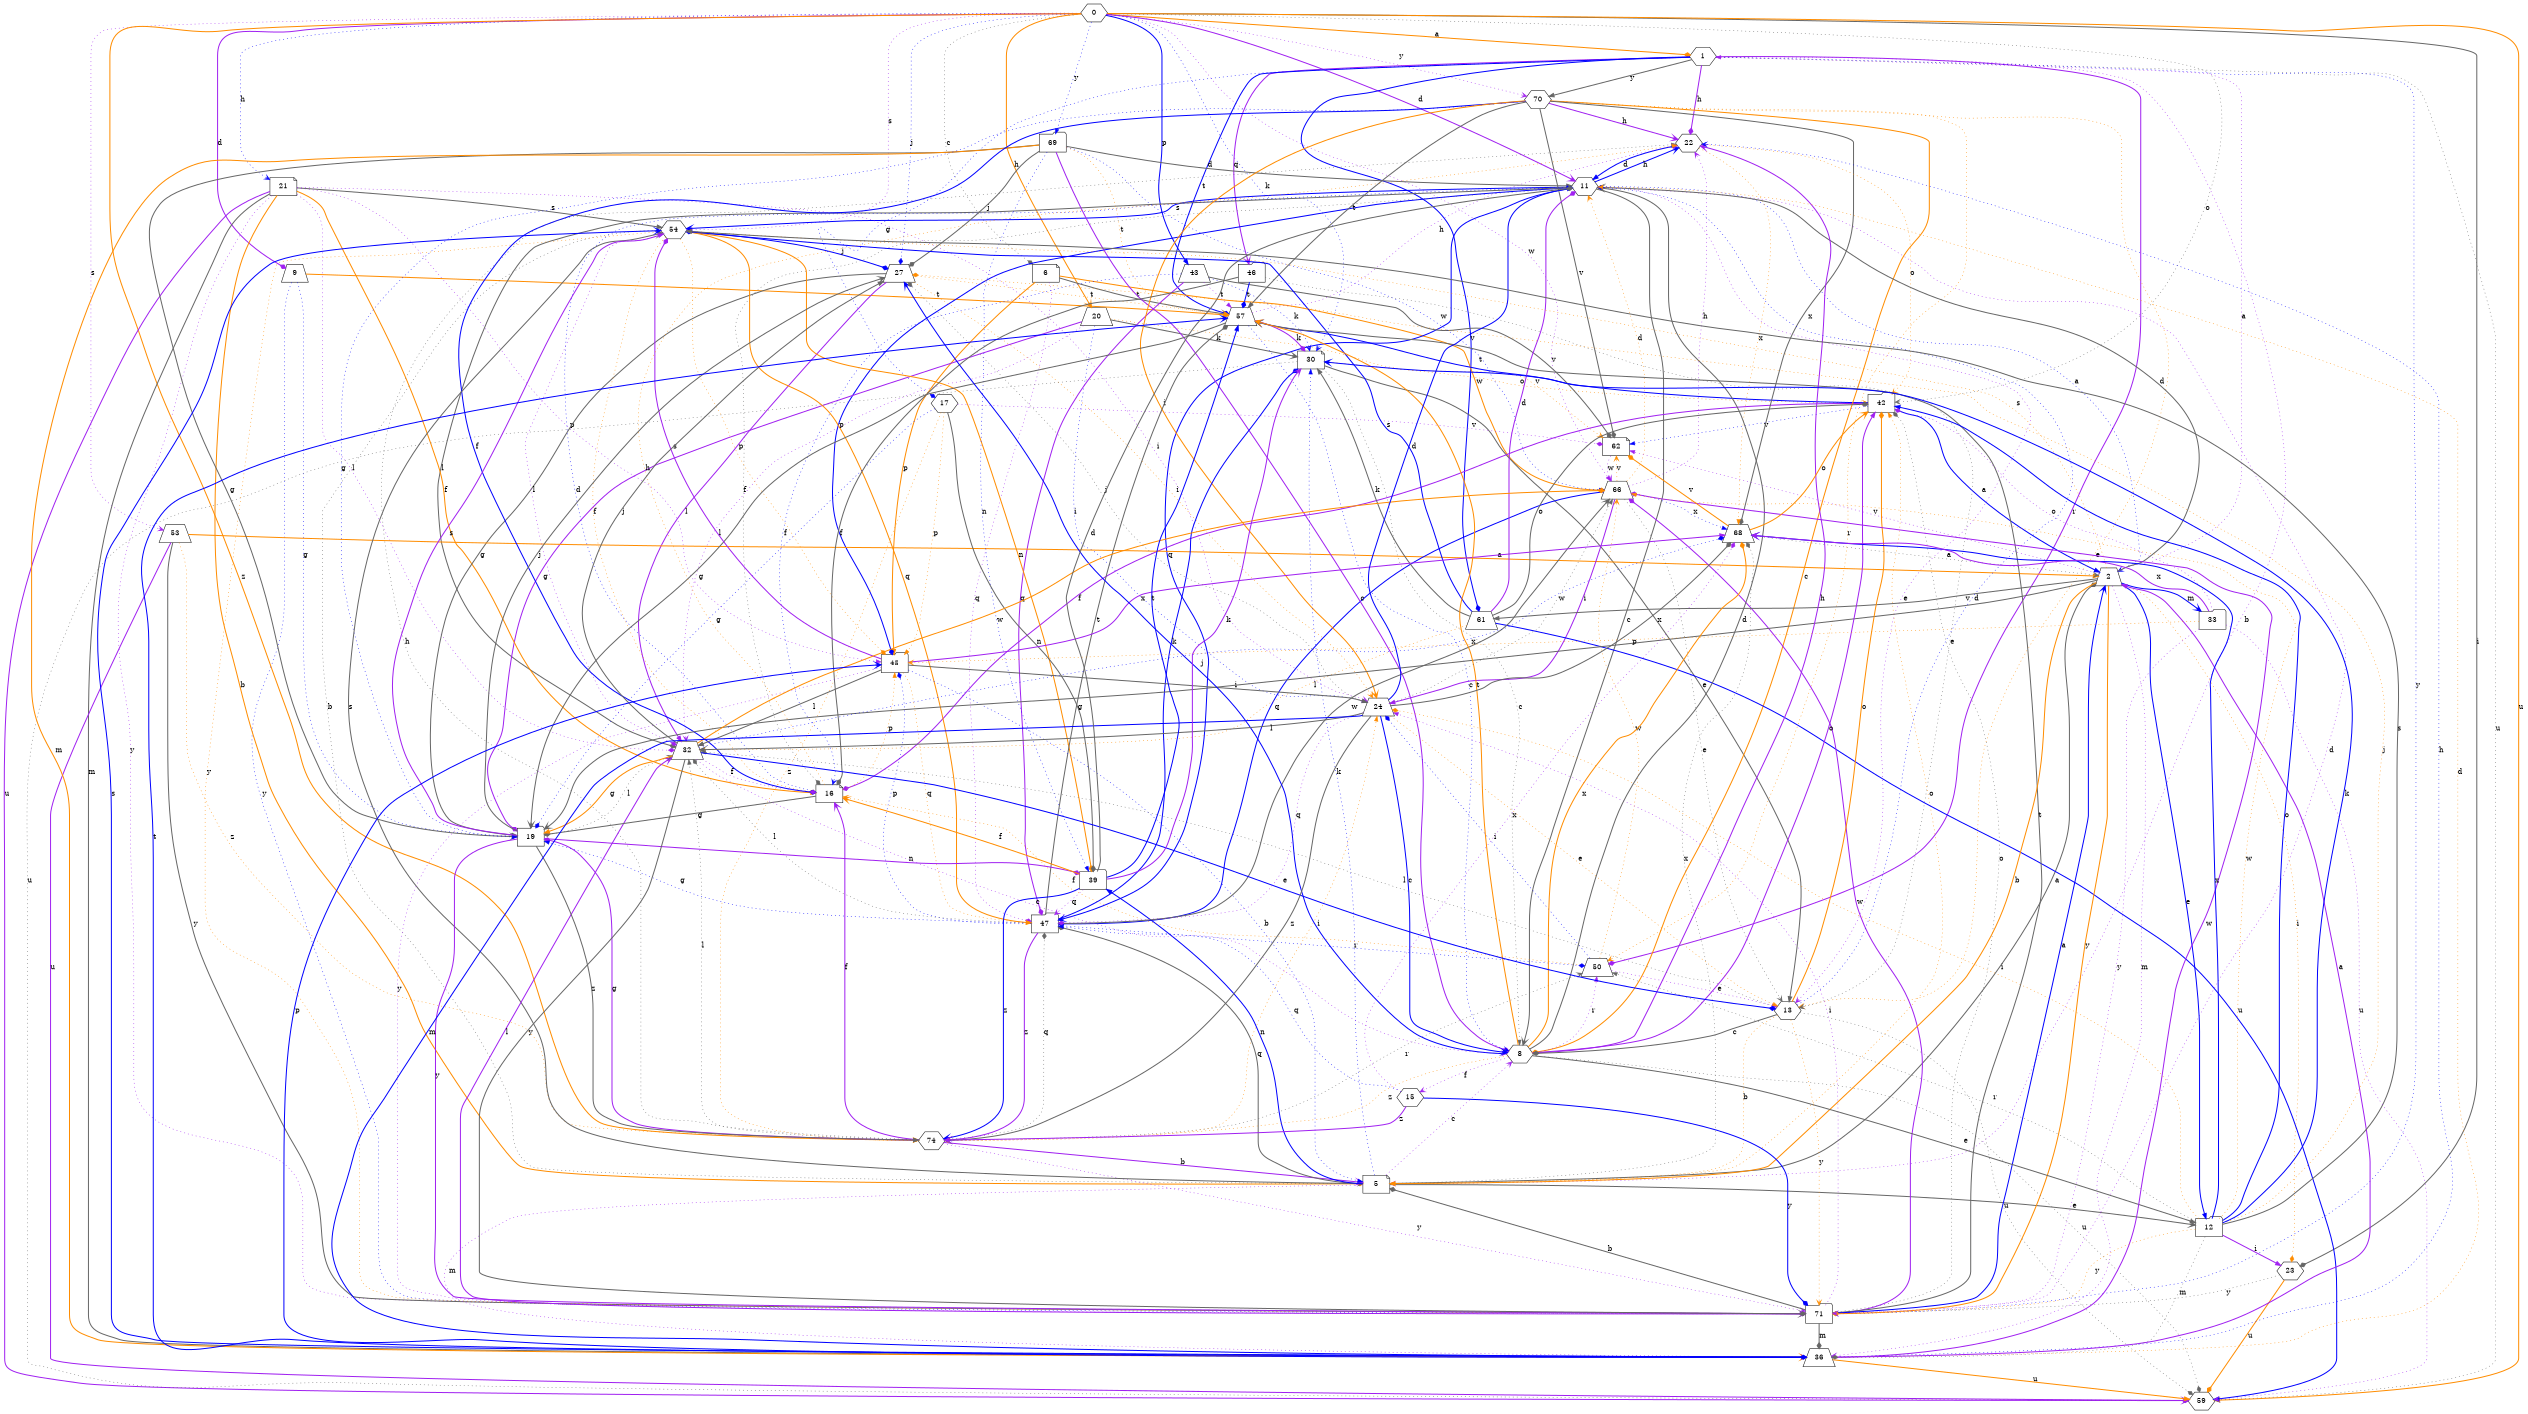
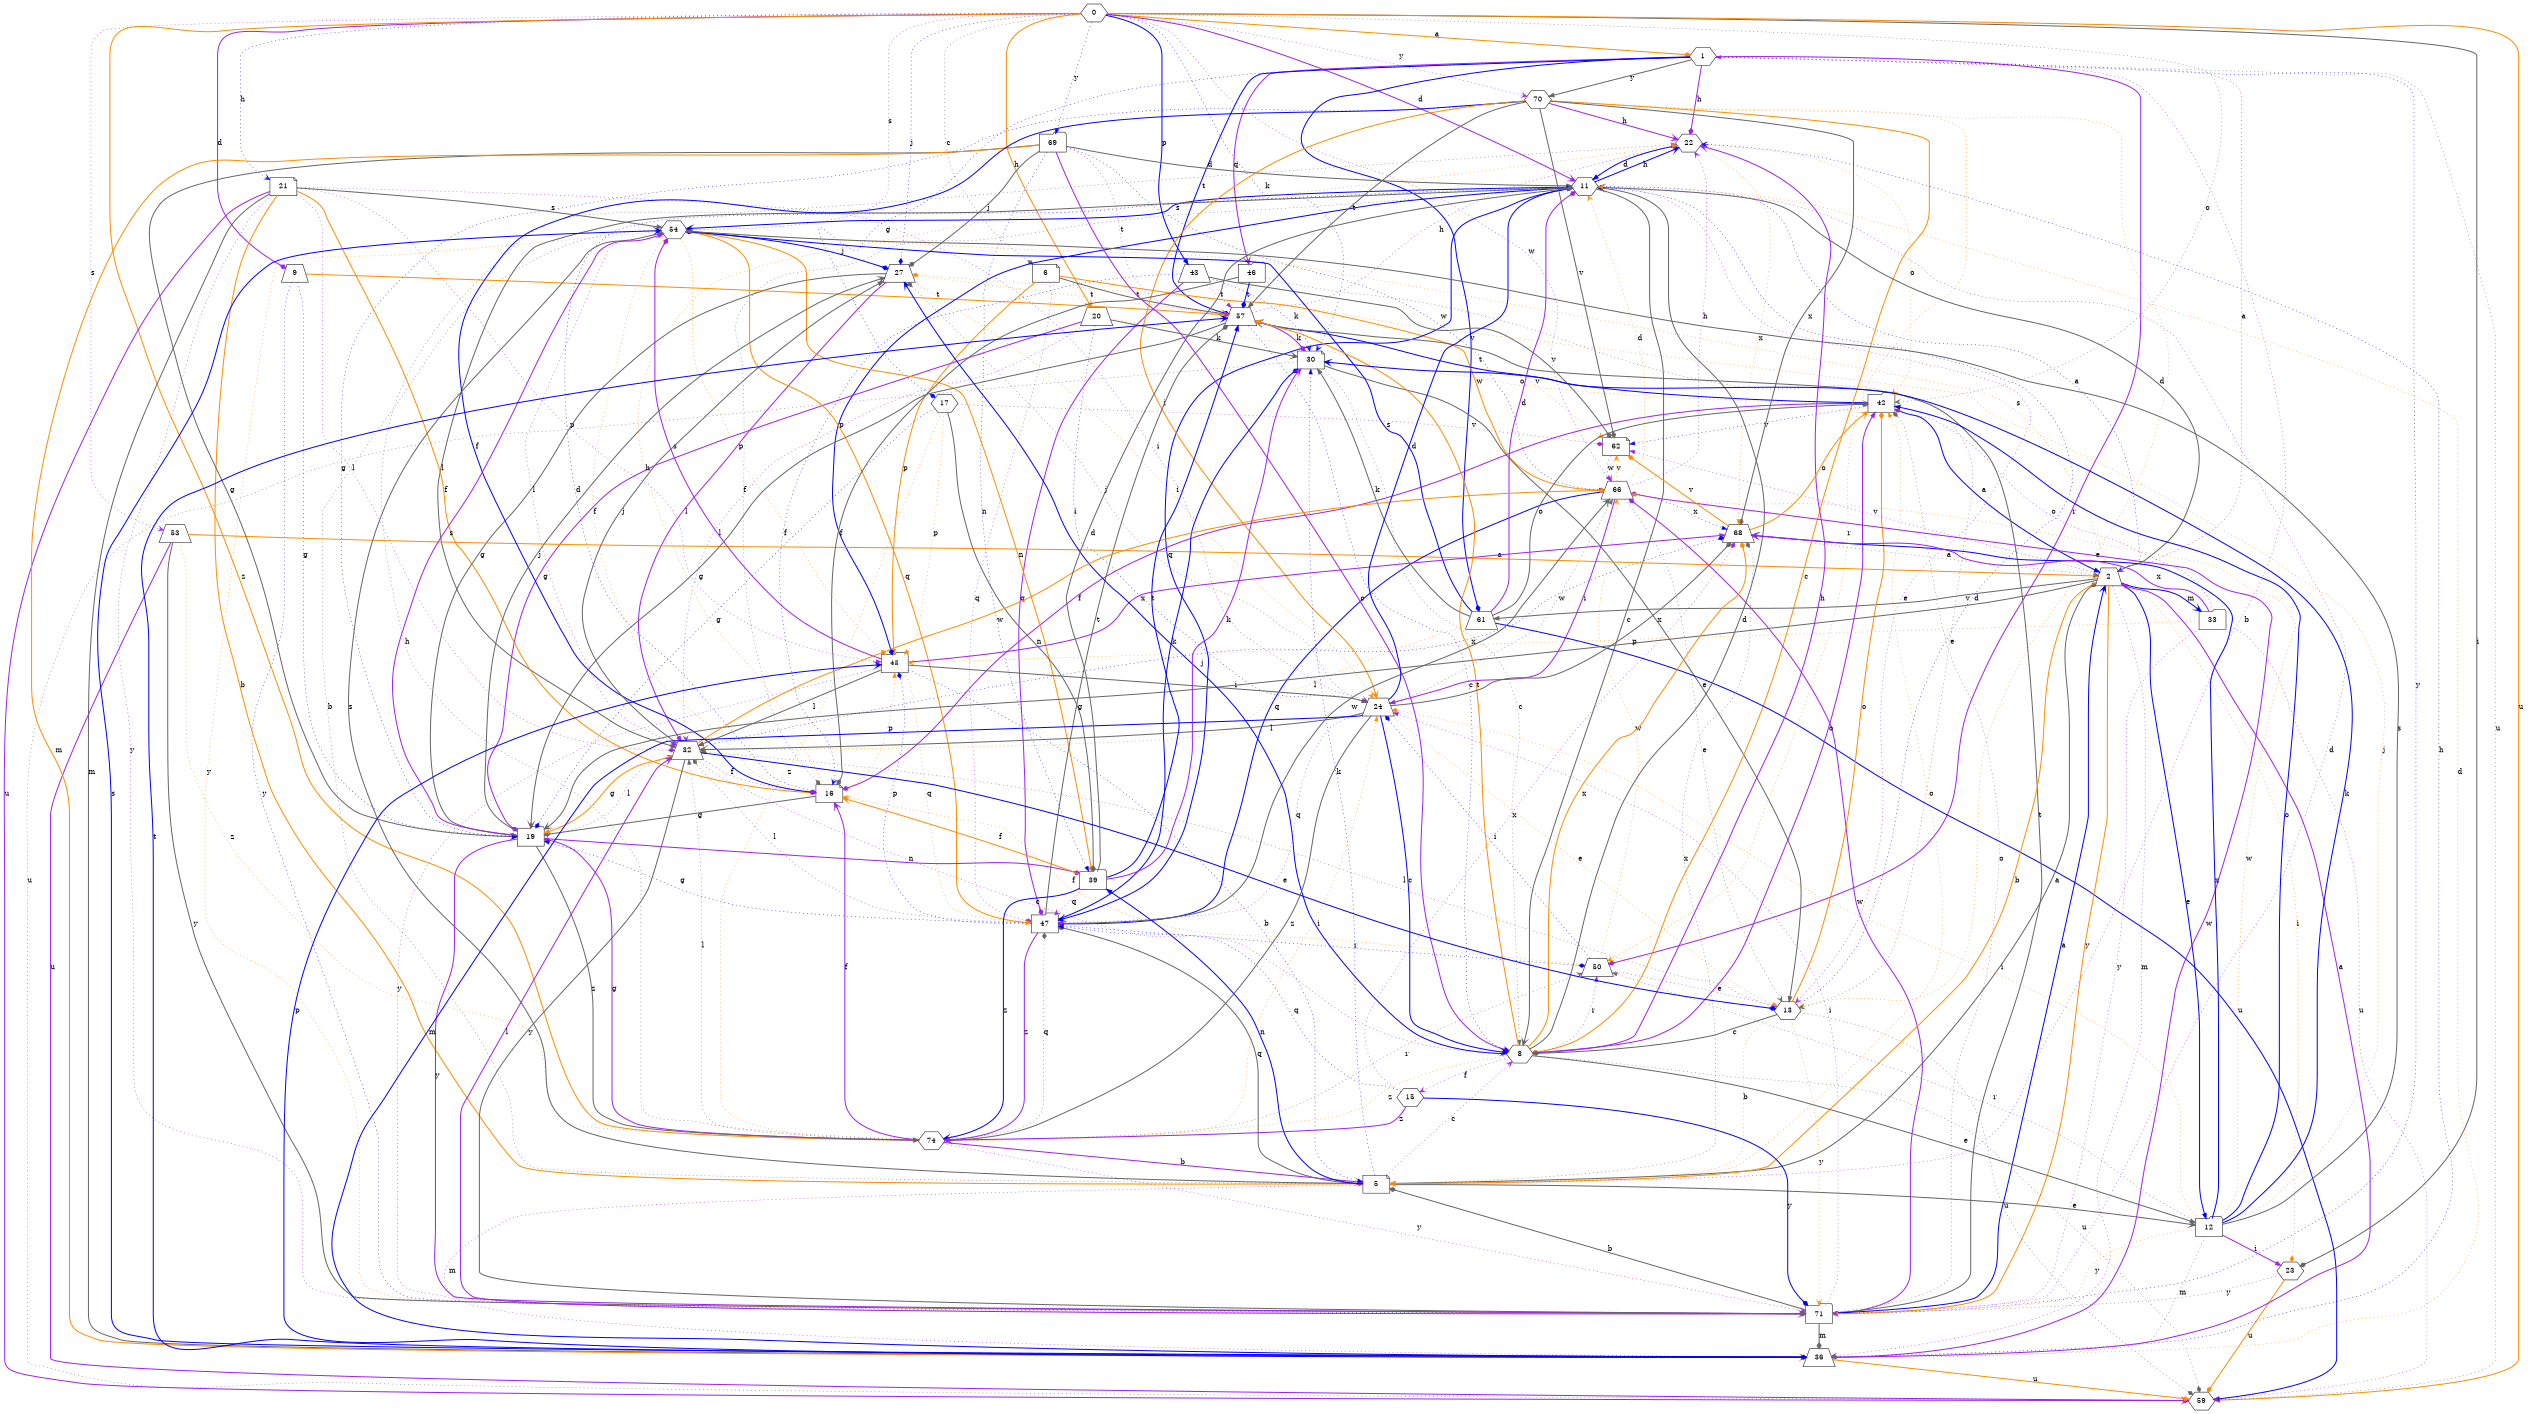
(1122, 240) -> (1122, 240)
